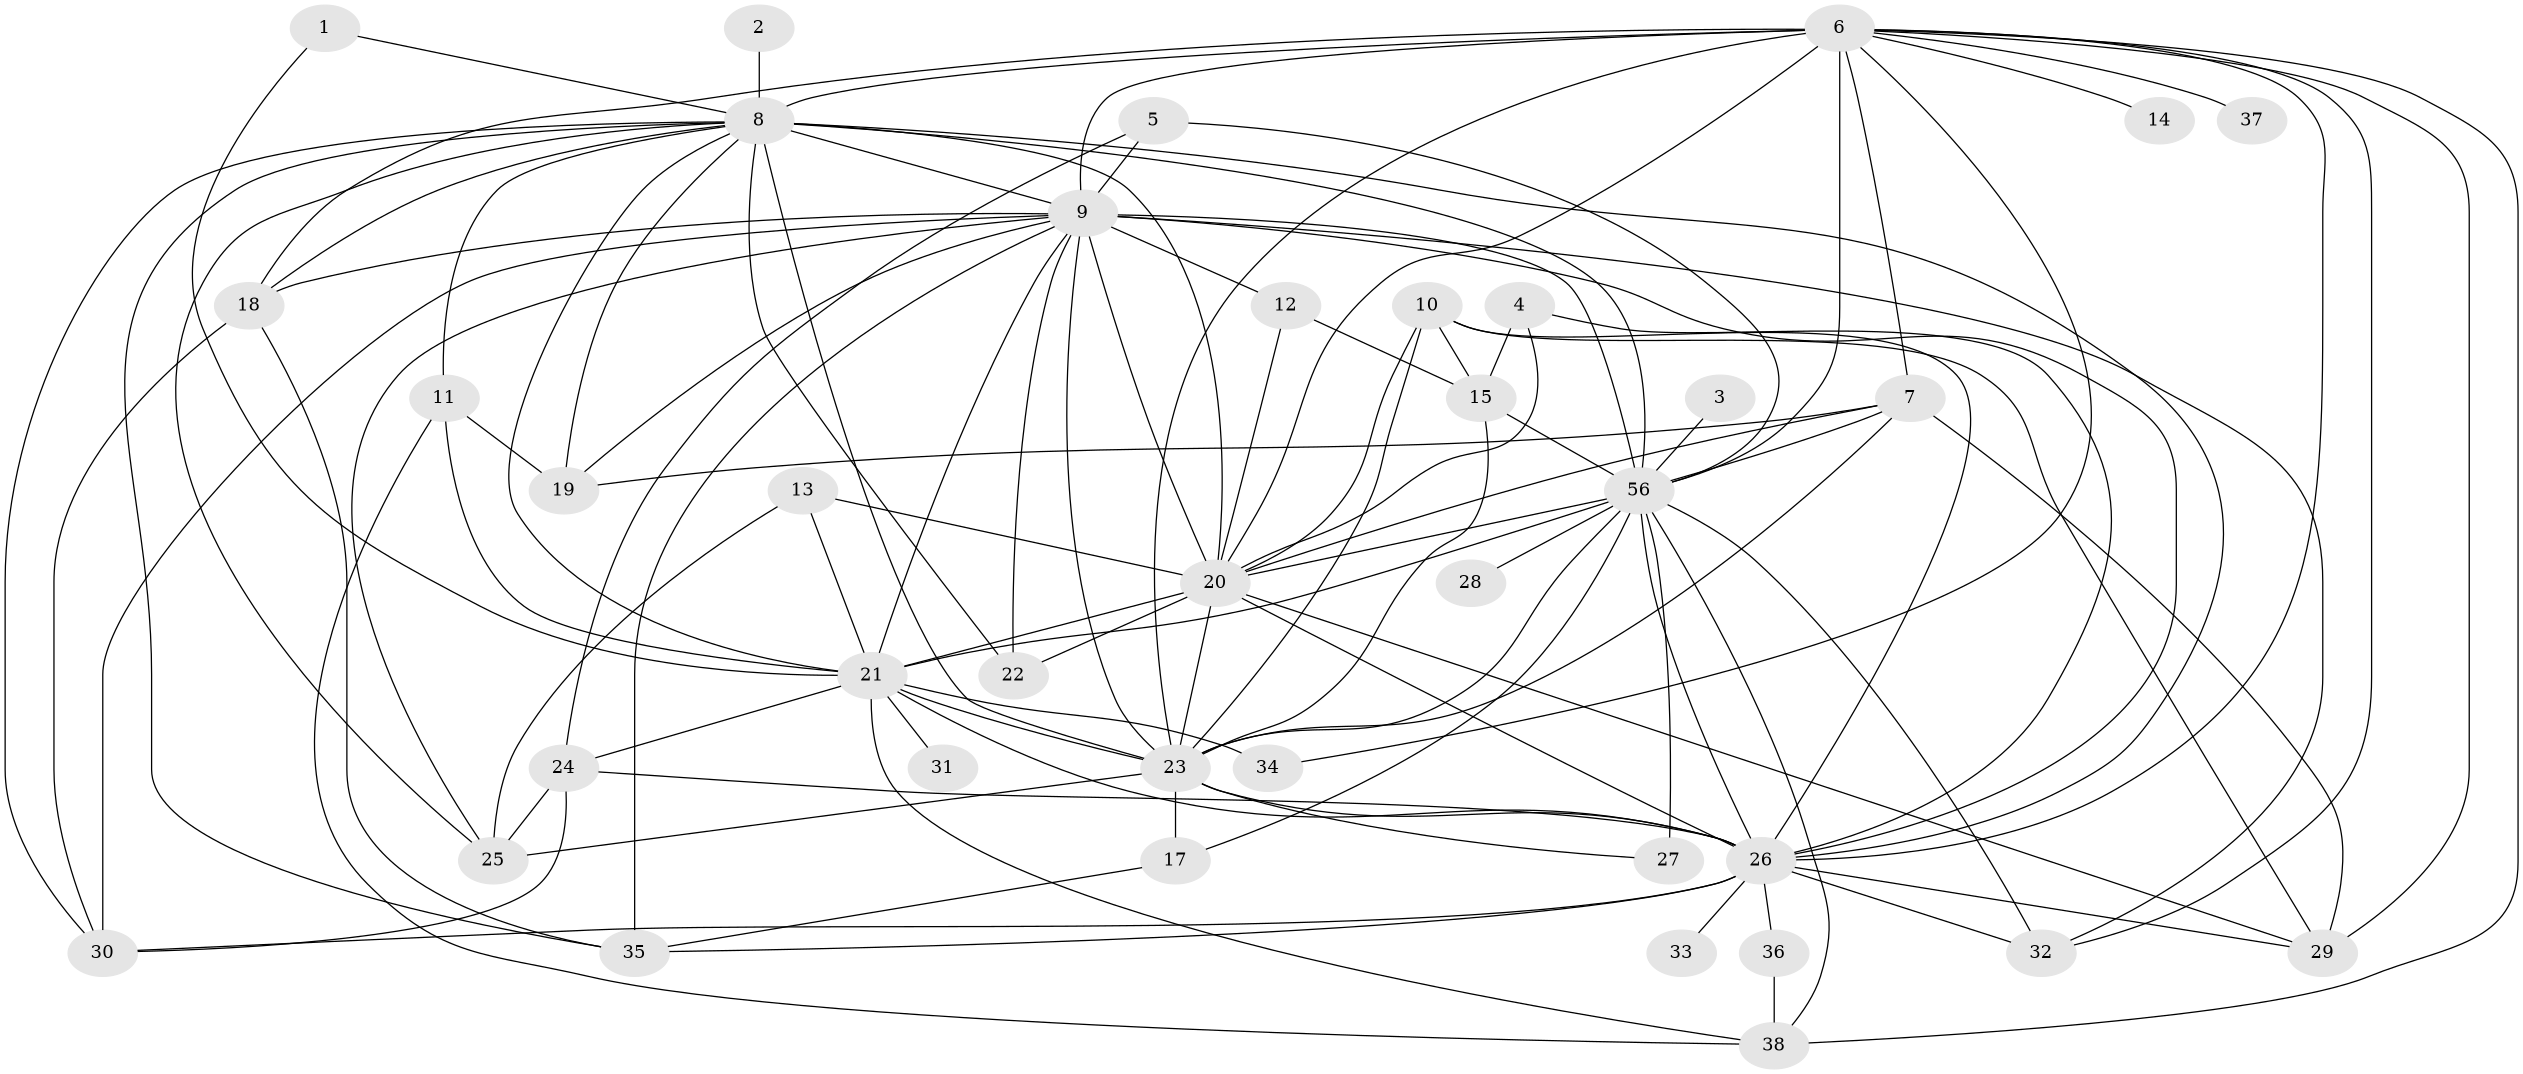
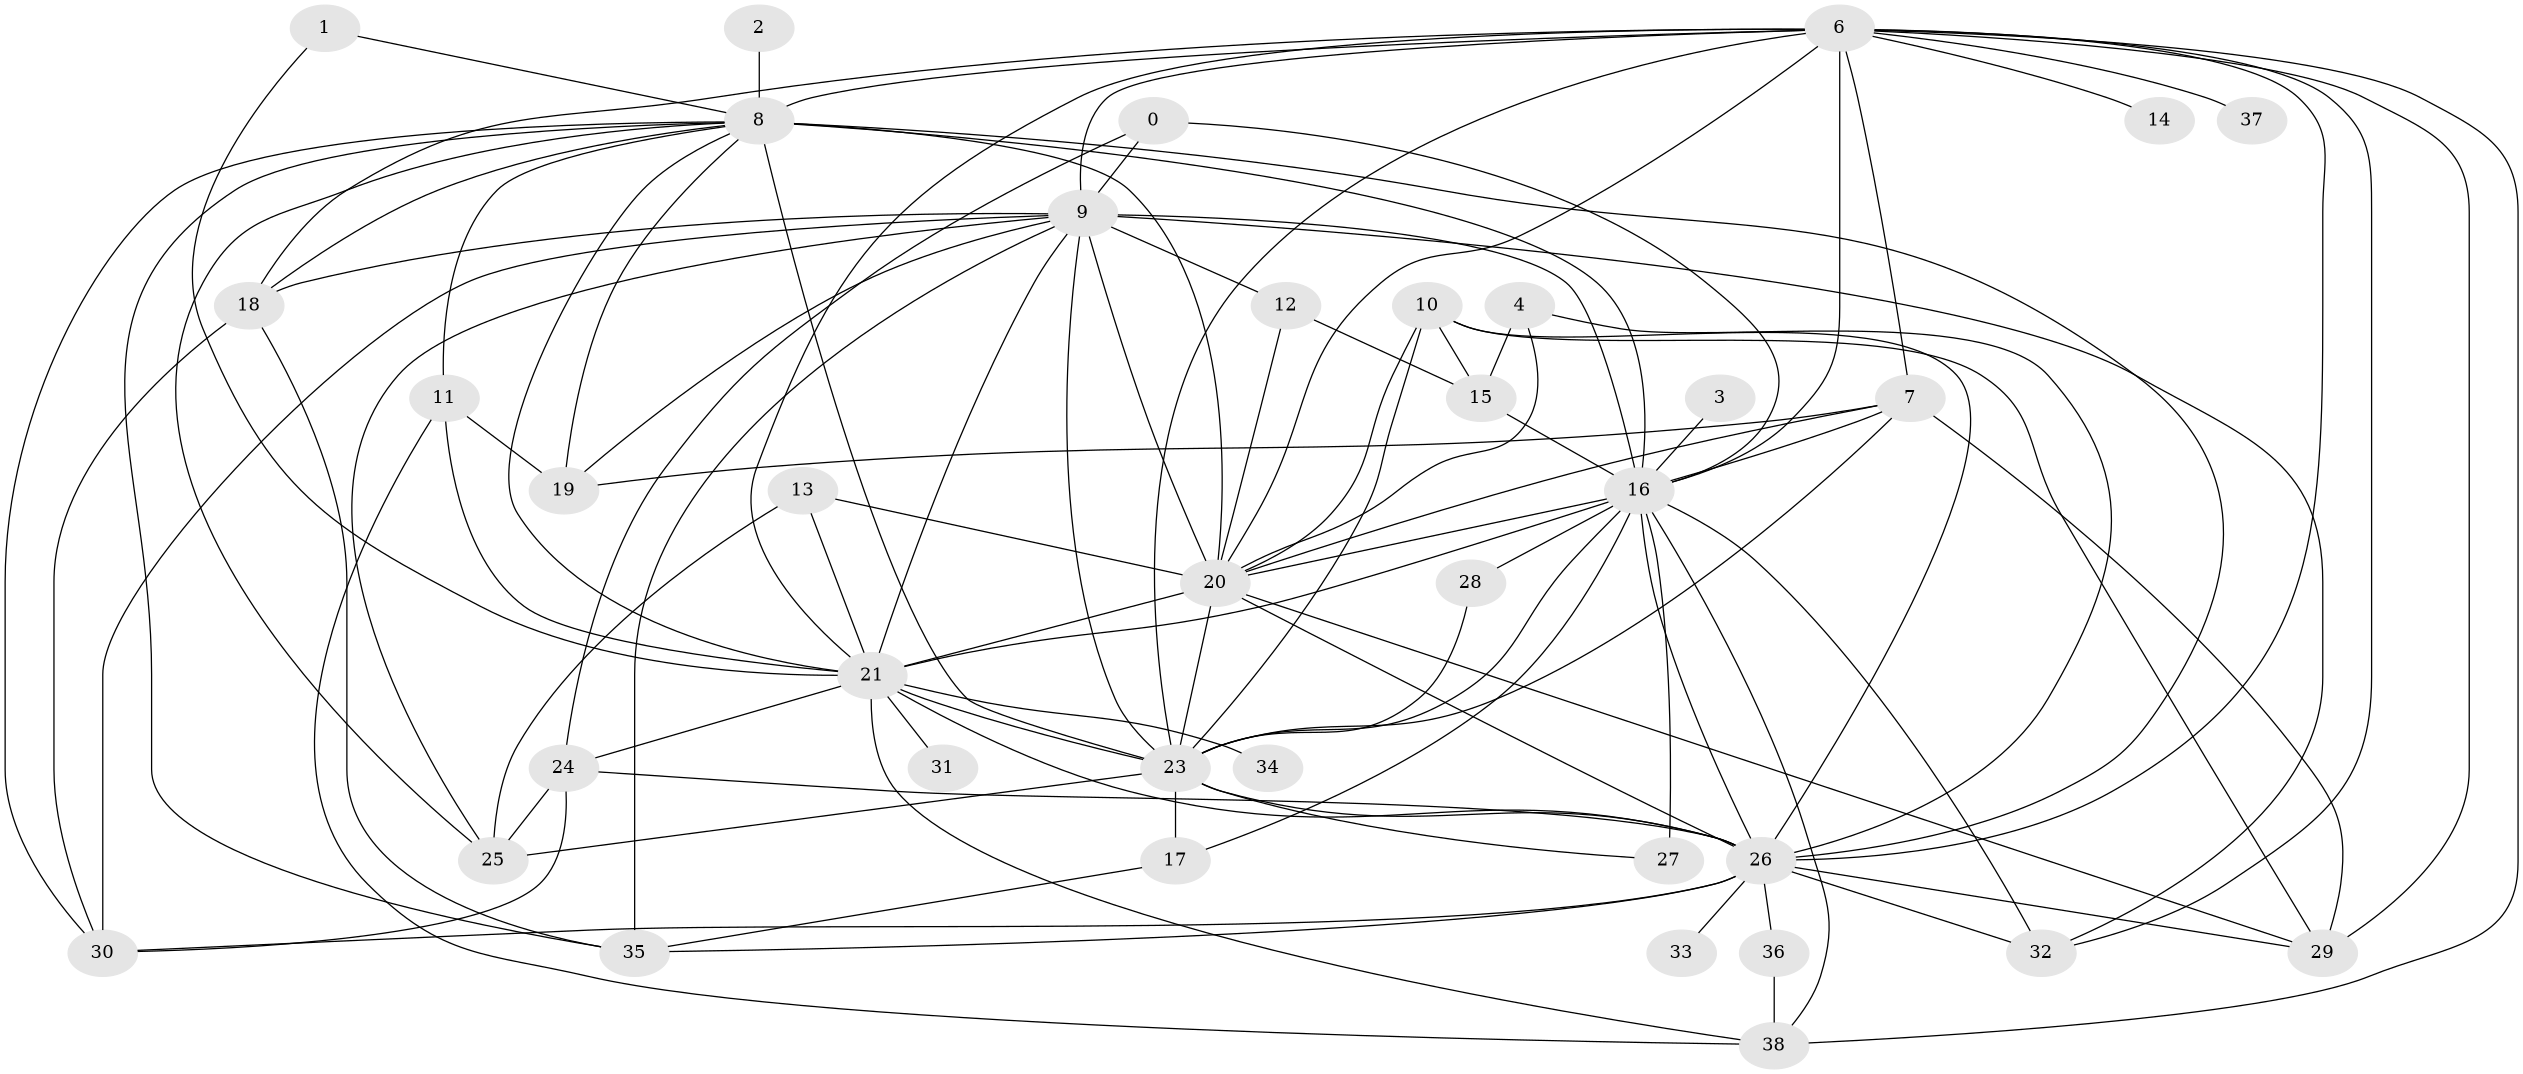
(1154, 121) -> (1154, 121)
(921, 167) -> none
(2057, 363) -> none
(1639, 491) -> (1639, 491)
(1955, 588) -> (1079, 97)
(1384, 617) -> (1403, 710)
(1014, 676) -> none
